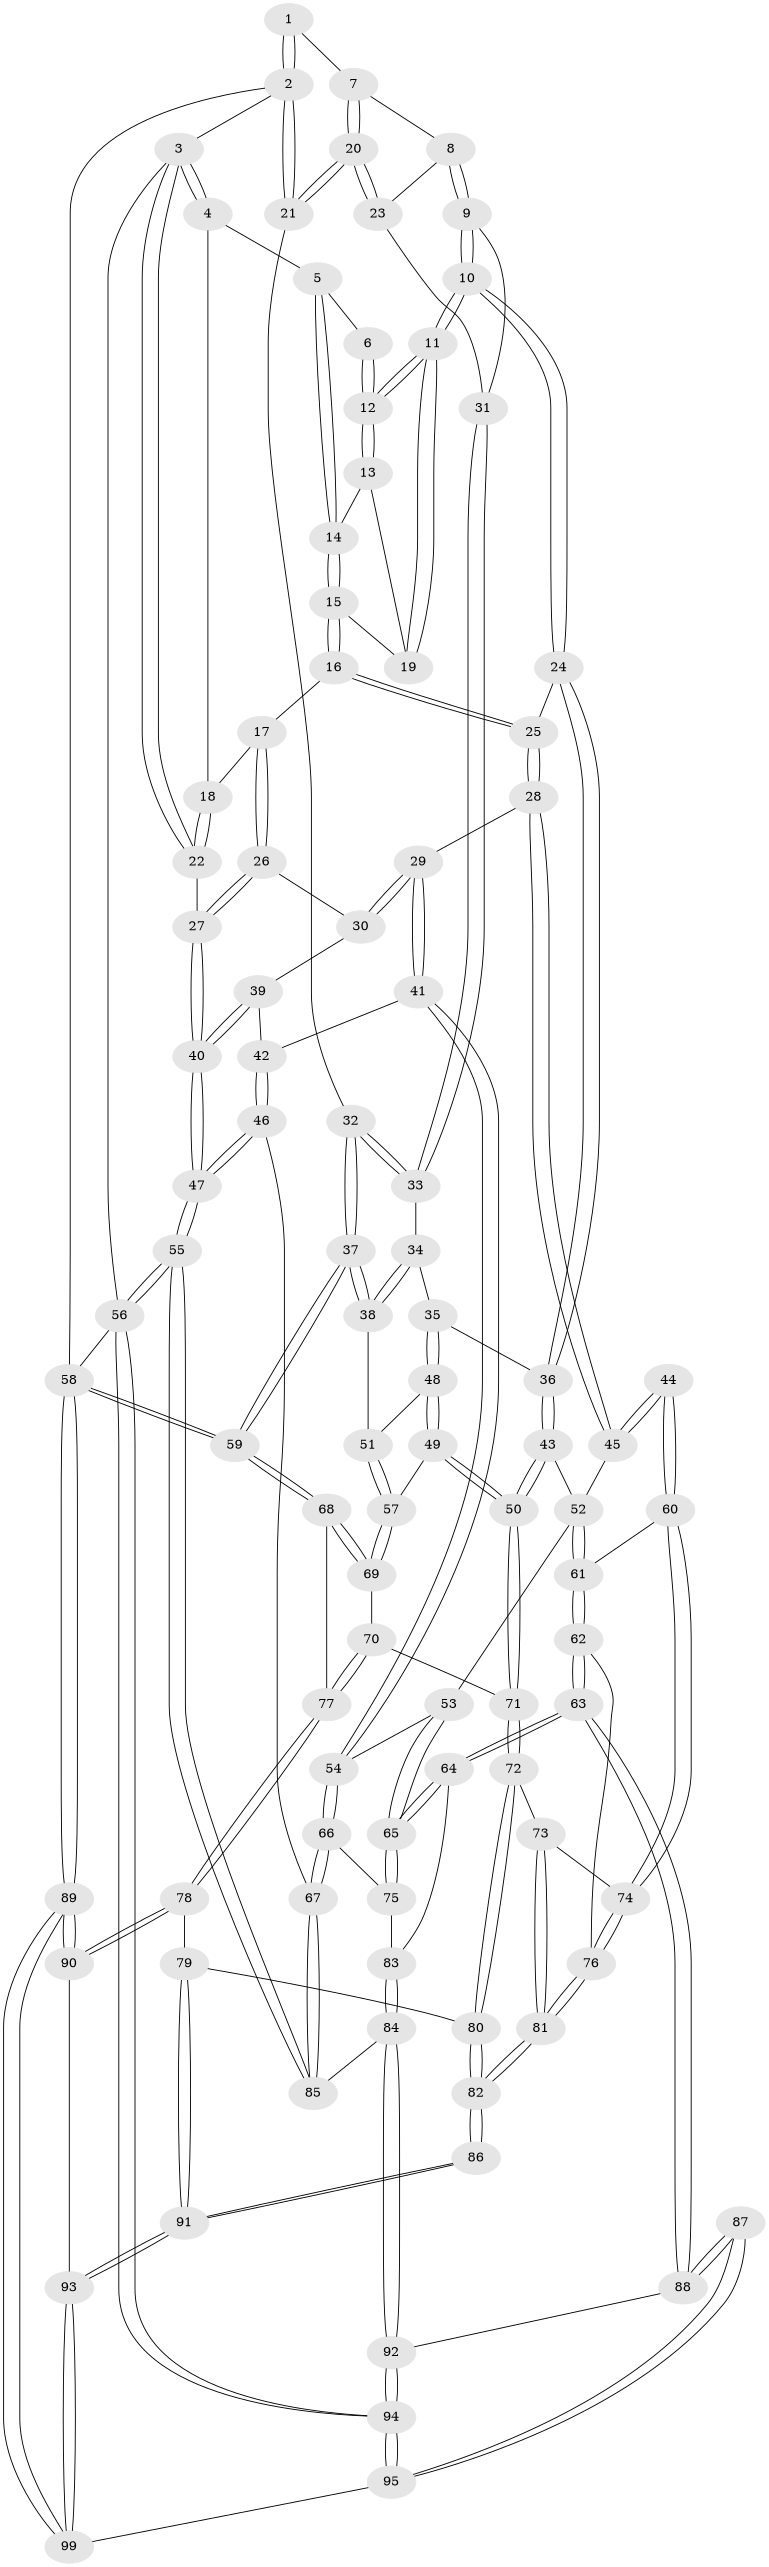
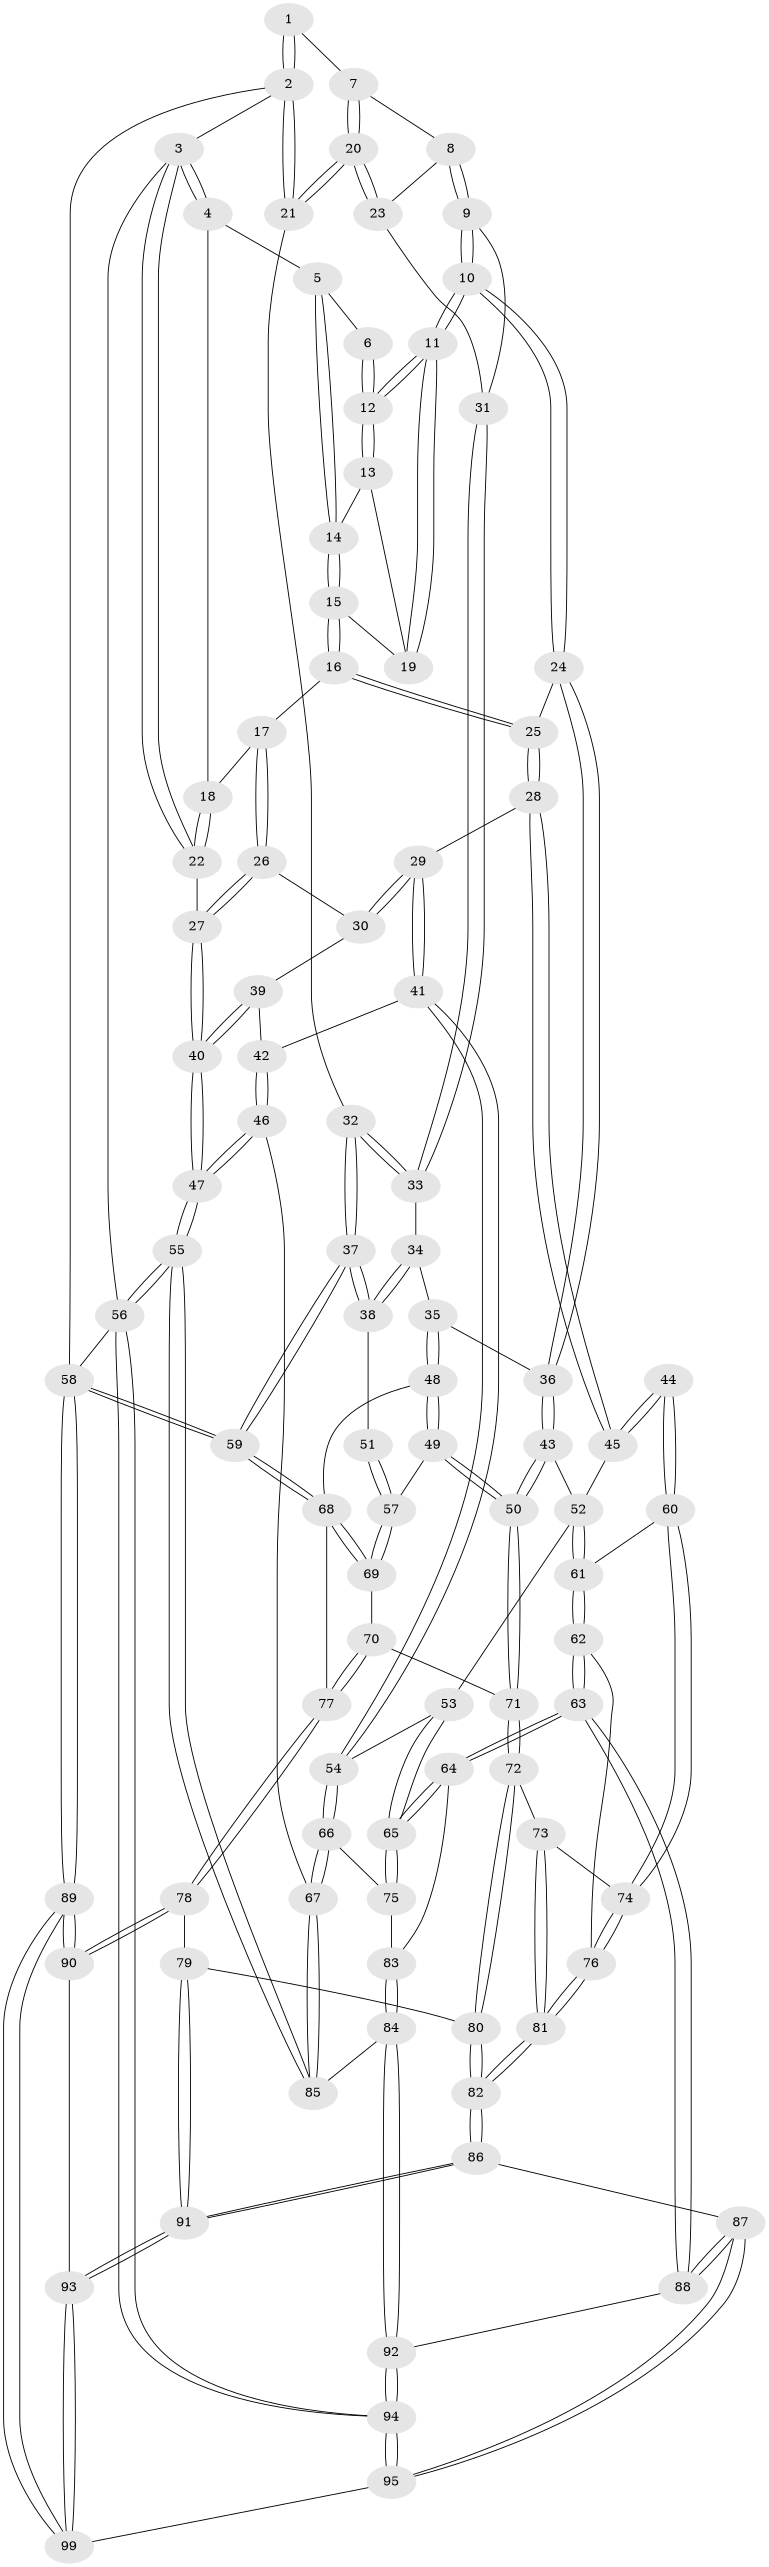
(401, 1413) -> (342, 1421)
none -> (608, 2191)
